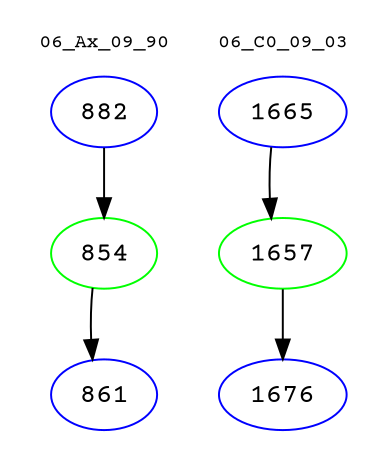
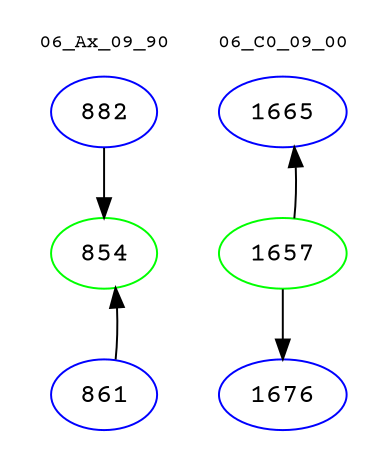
(284, 42) -> (284, 42)
(270, 173) -> (296, 193)
(91, 314) -> (117, 334)
